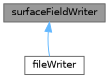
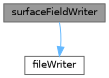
(48, 44) -> (61, 34)
